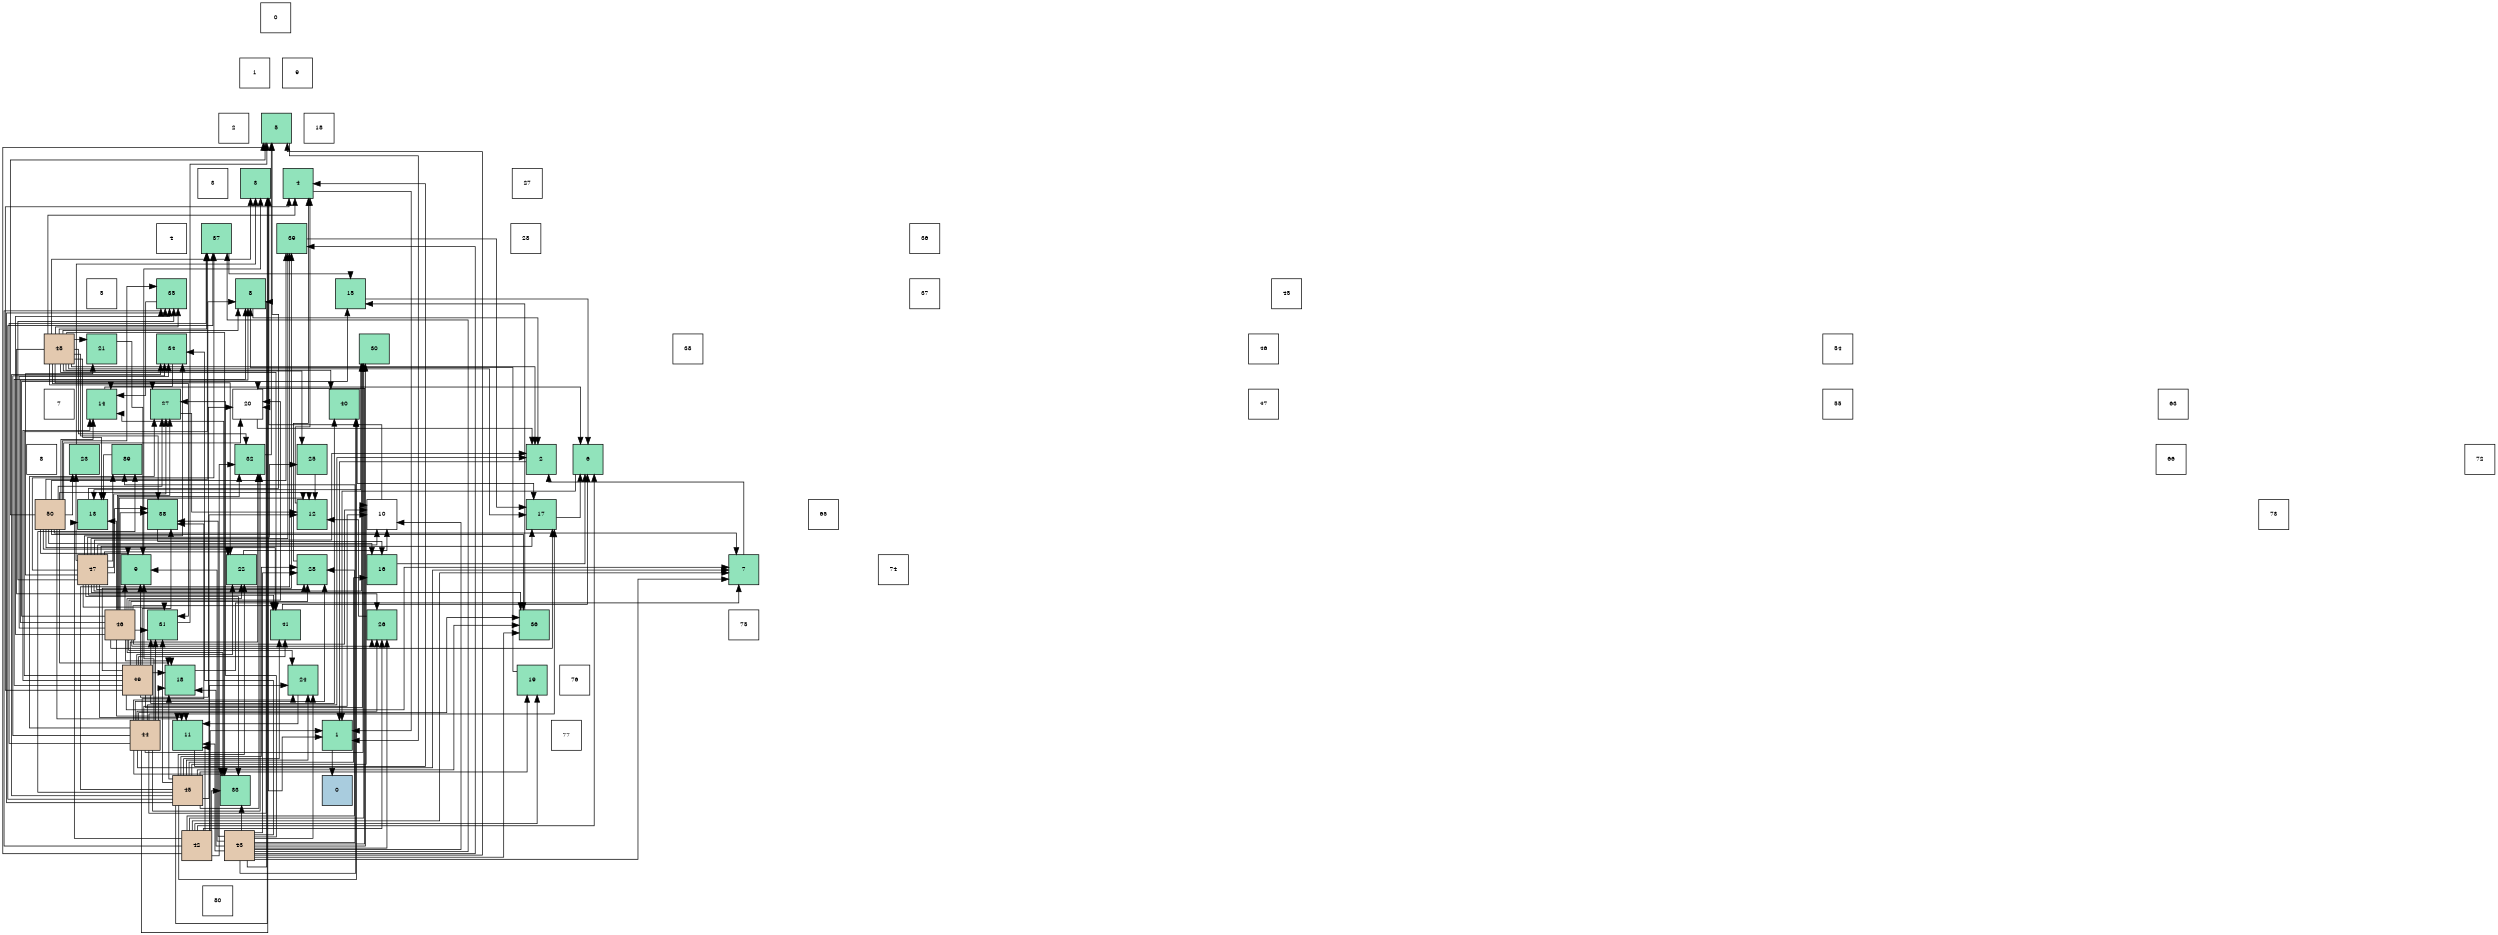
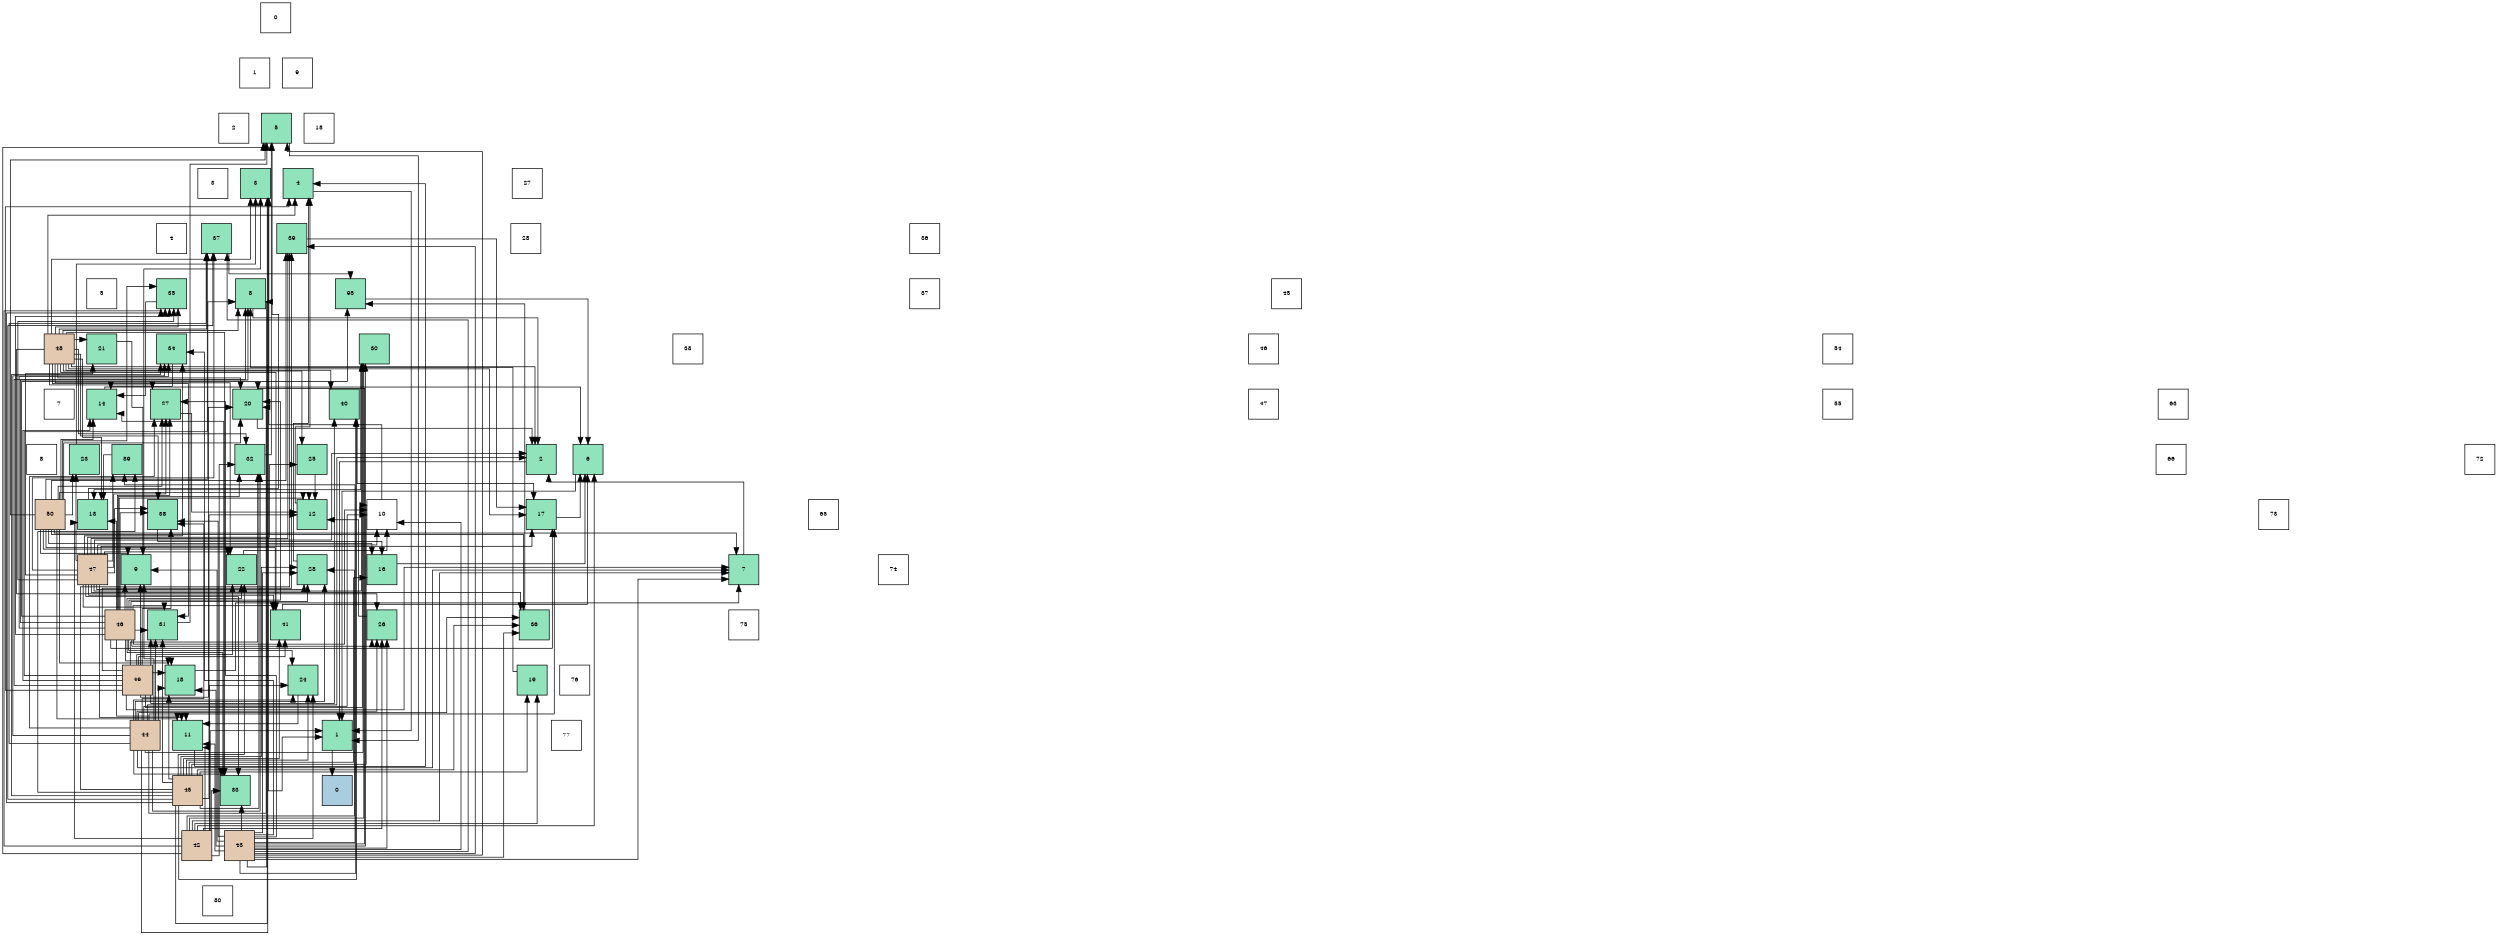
(350, 294) -> (350, 294)
none -> (144, 378)
(248, 404) -> (248, 404)
